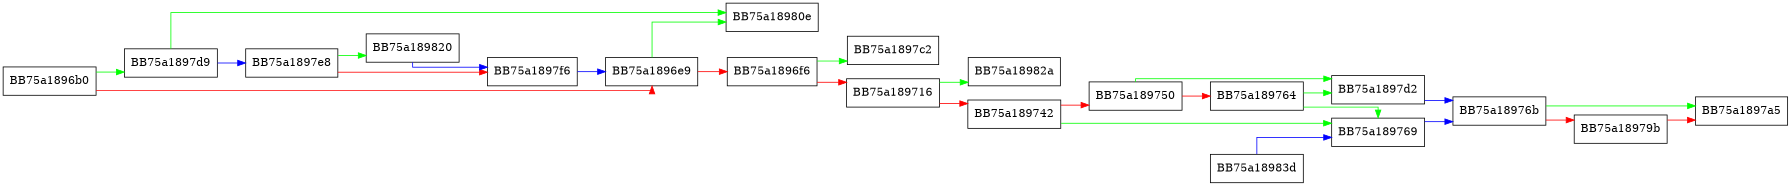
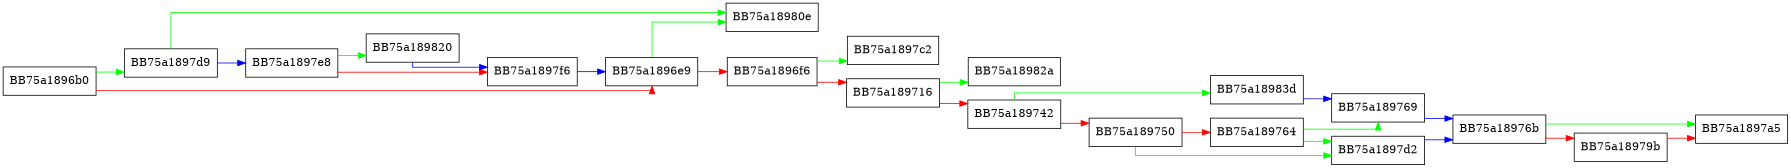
(1192, 123) -> (1105, 93)
